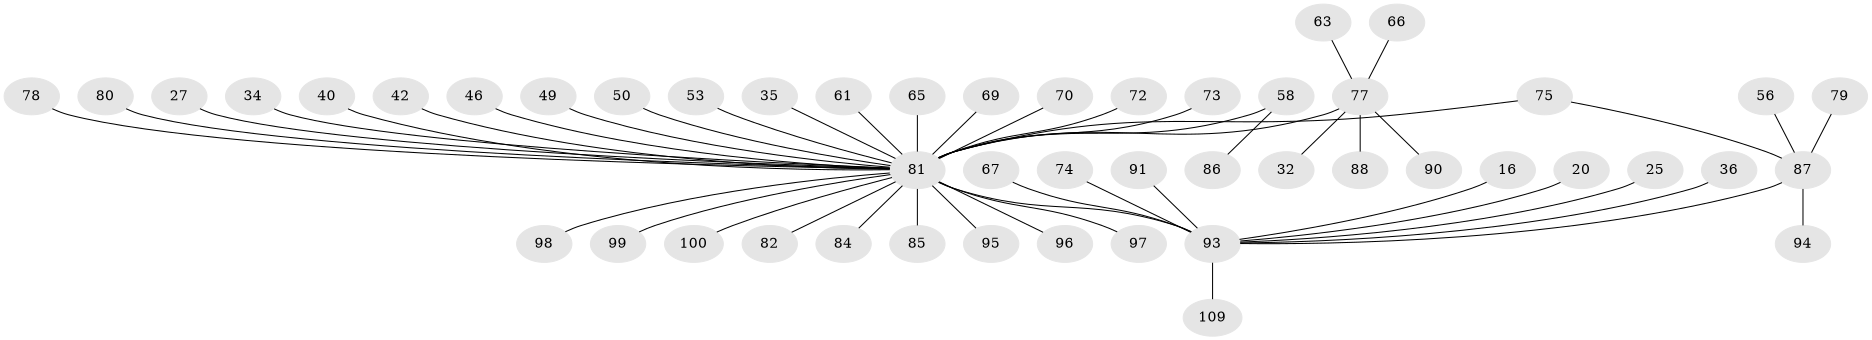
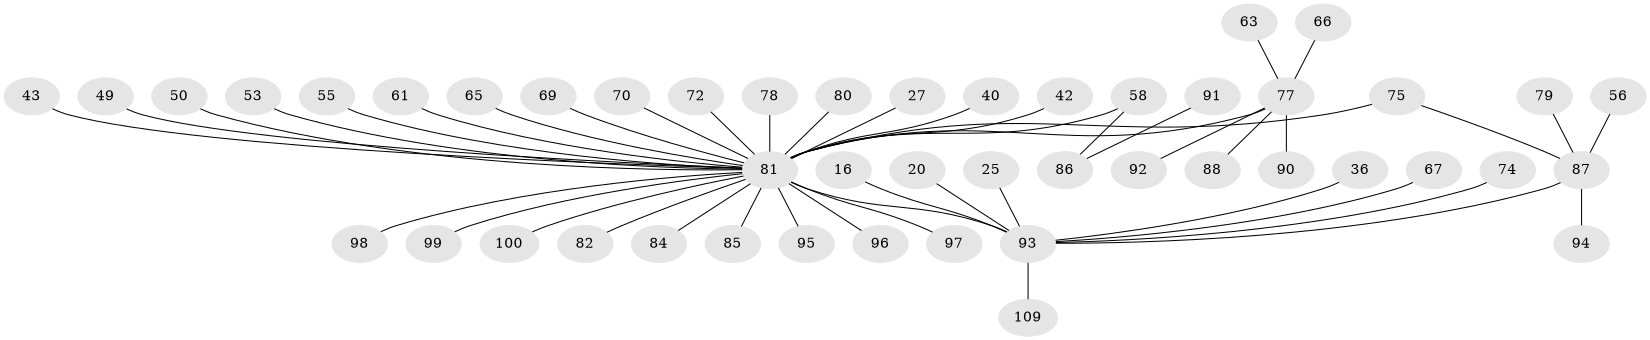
(253, 96) -> none
(475, 96) -> (32, 96)
(770, 96) -> (327, 96)
(1213, 96) -> none
(1286, 170) -> (1139, 170)
(1176, 207) -> (1121, 142)
